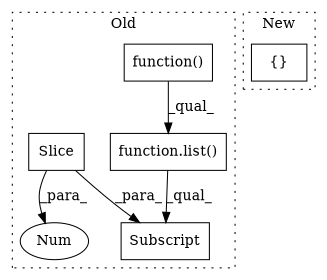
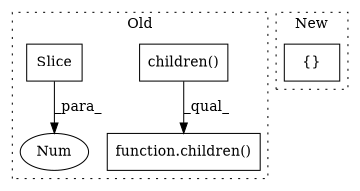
(168, 63) -> (184, 63)
(168, 152) -> (184, 152)
(165, 241) -> none
